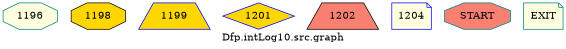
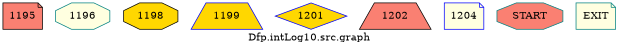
none -> (23, 16)
